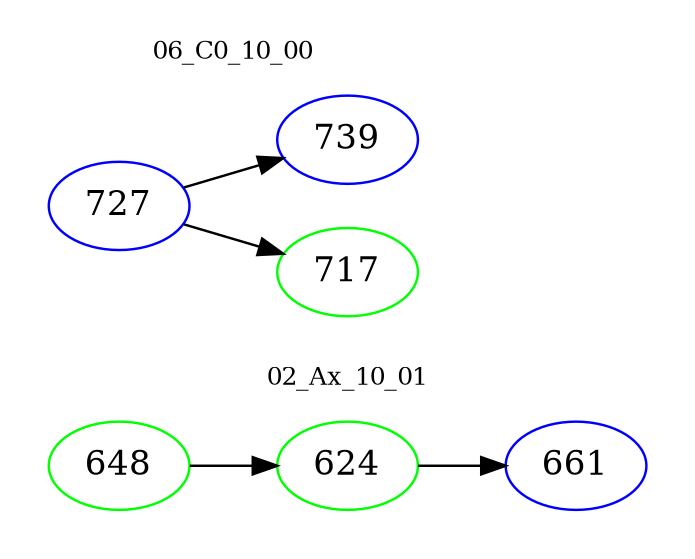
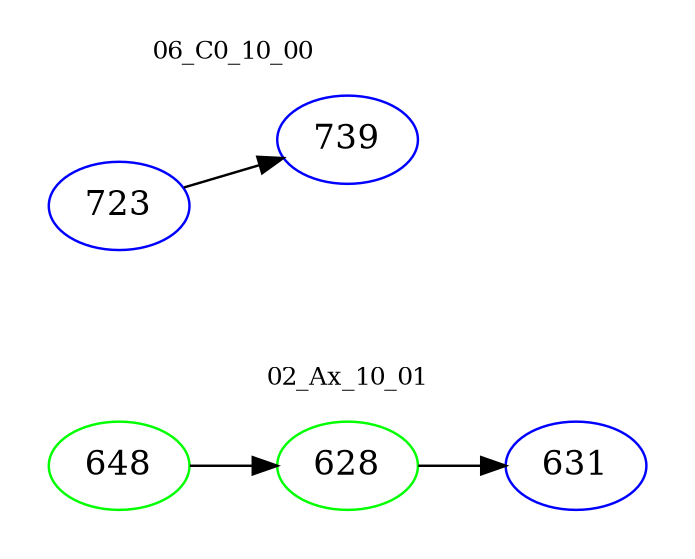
(119, 206) -> (119, 206)
(348, 272) -> none
(348, 466) -> (348, 466)
(576, 466) -> (576, 466)
